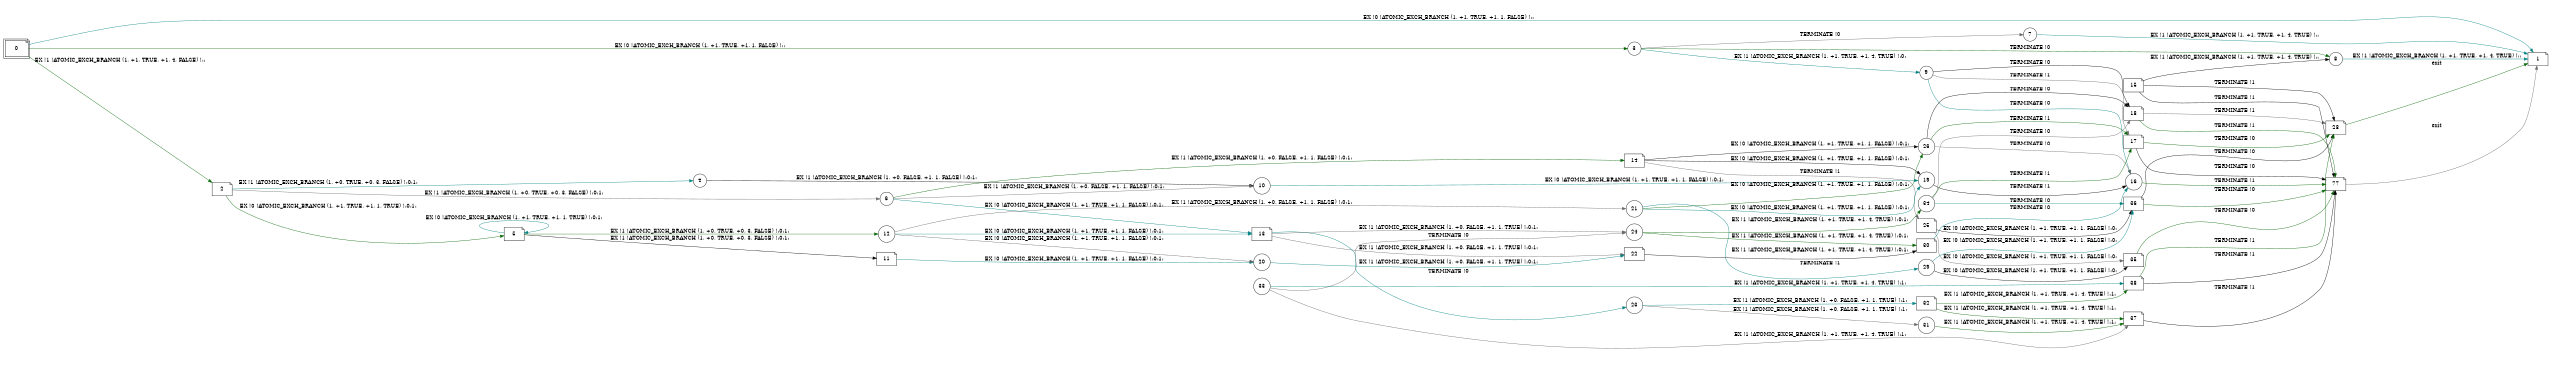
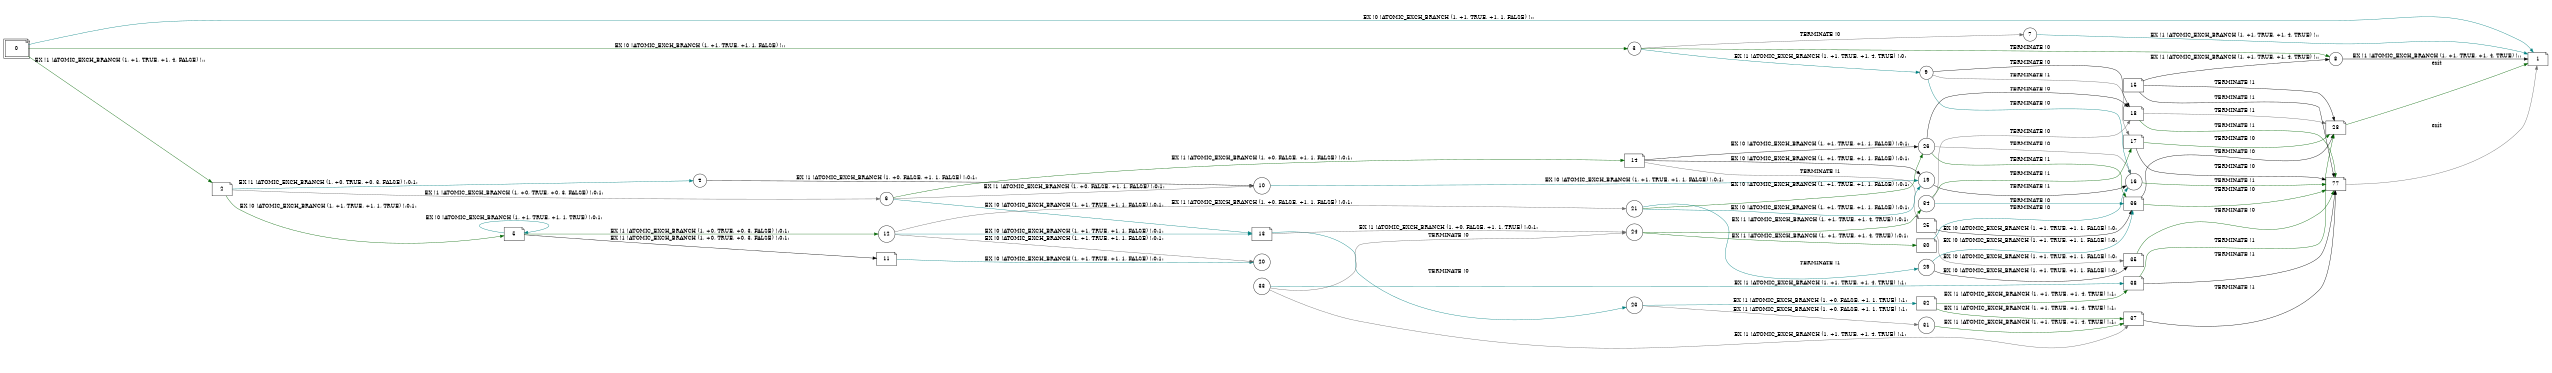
(2433, 59) -> (2433, 59)
(2026, 122) -> (2036, 164)
(1634, 254) -> none
